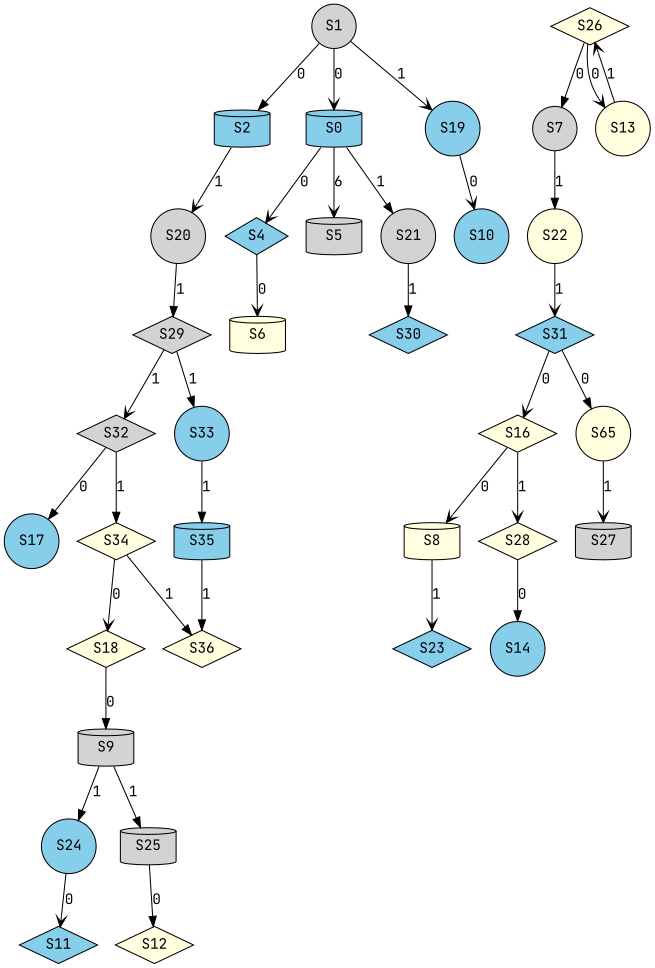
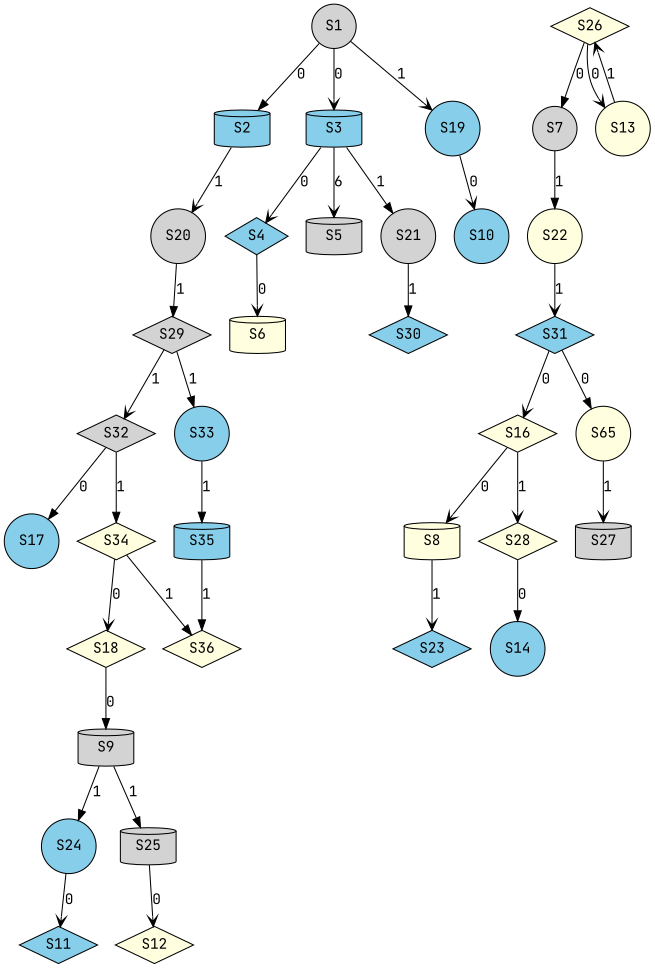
(334, 129) -> (334, 129)
(151, 891) -> (151, 891)
